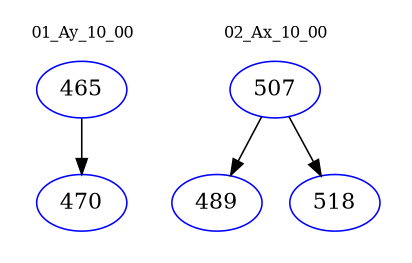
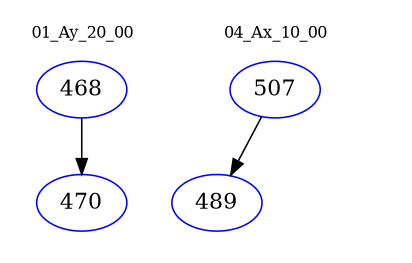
(83, 34) -> (83, 34)
(276, 34) -> (276, 34)
(82, 90) -> (82, 90)
(335, 203) -> none
